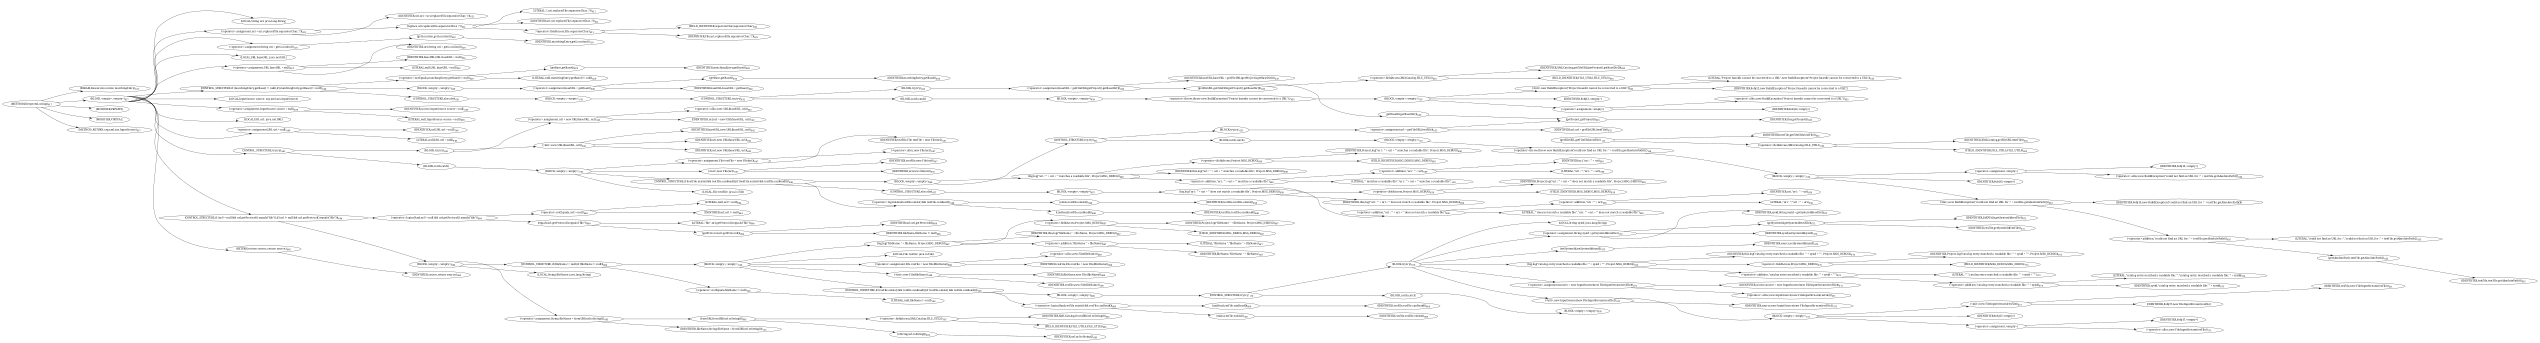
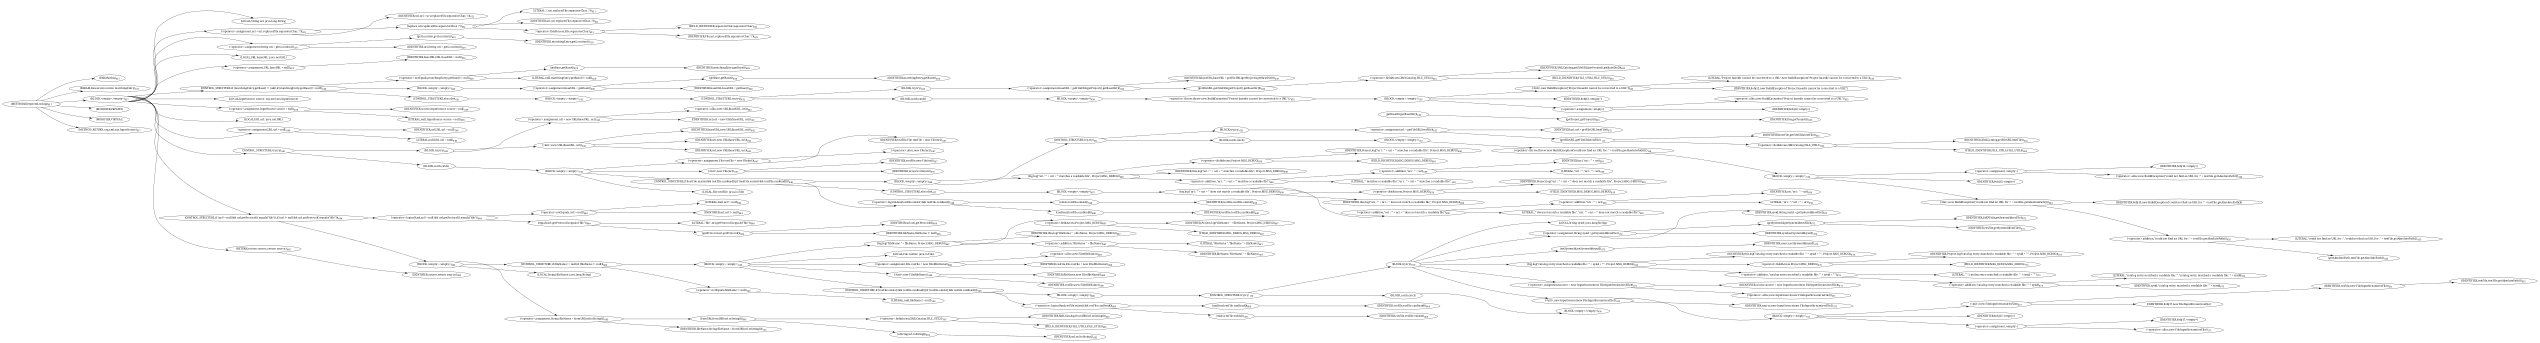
(436, 68) -> none
(348, 70) -> (352, 47)
none -> (110, 78)
(1317, 95) -> none
(1499, 124) -> (1496, 135)
(2425, 269) -> (2426, 284)
